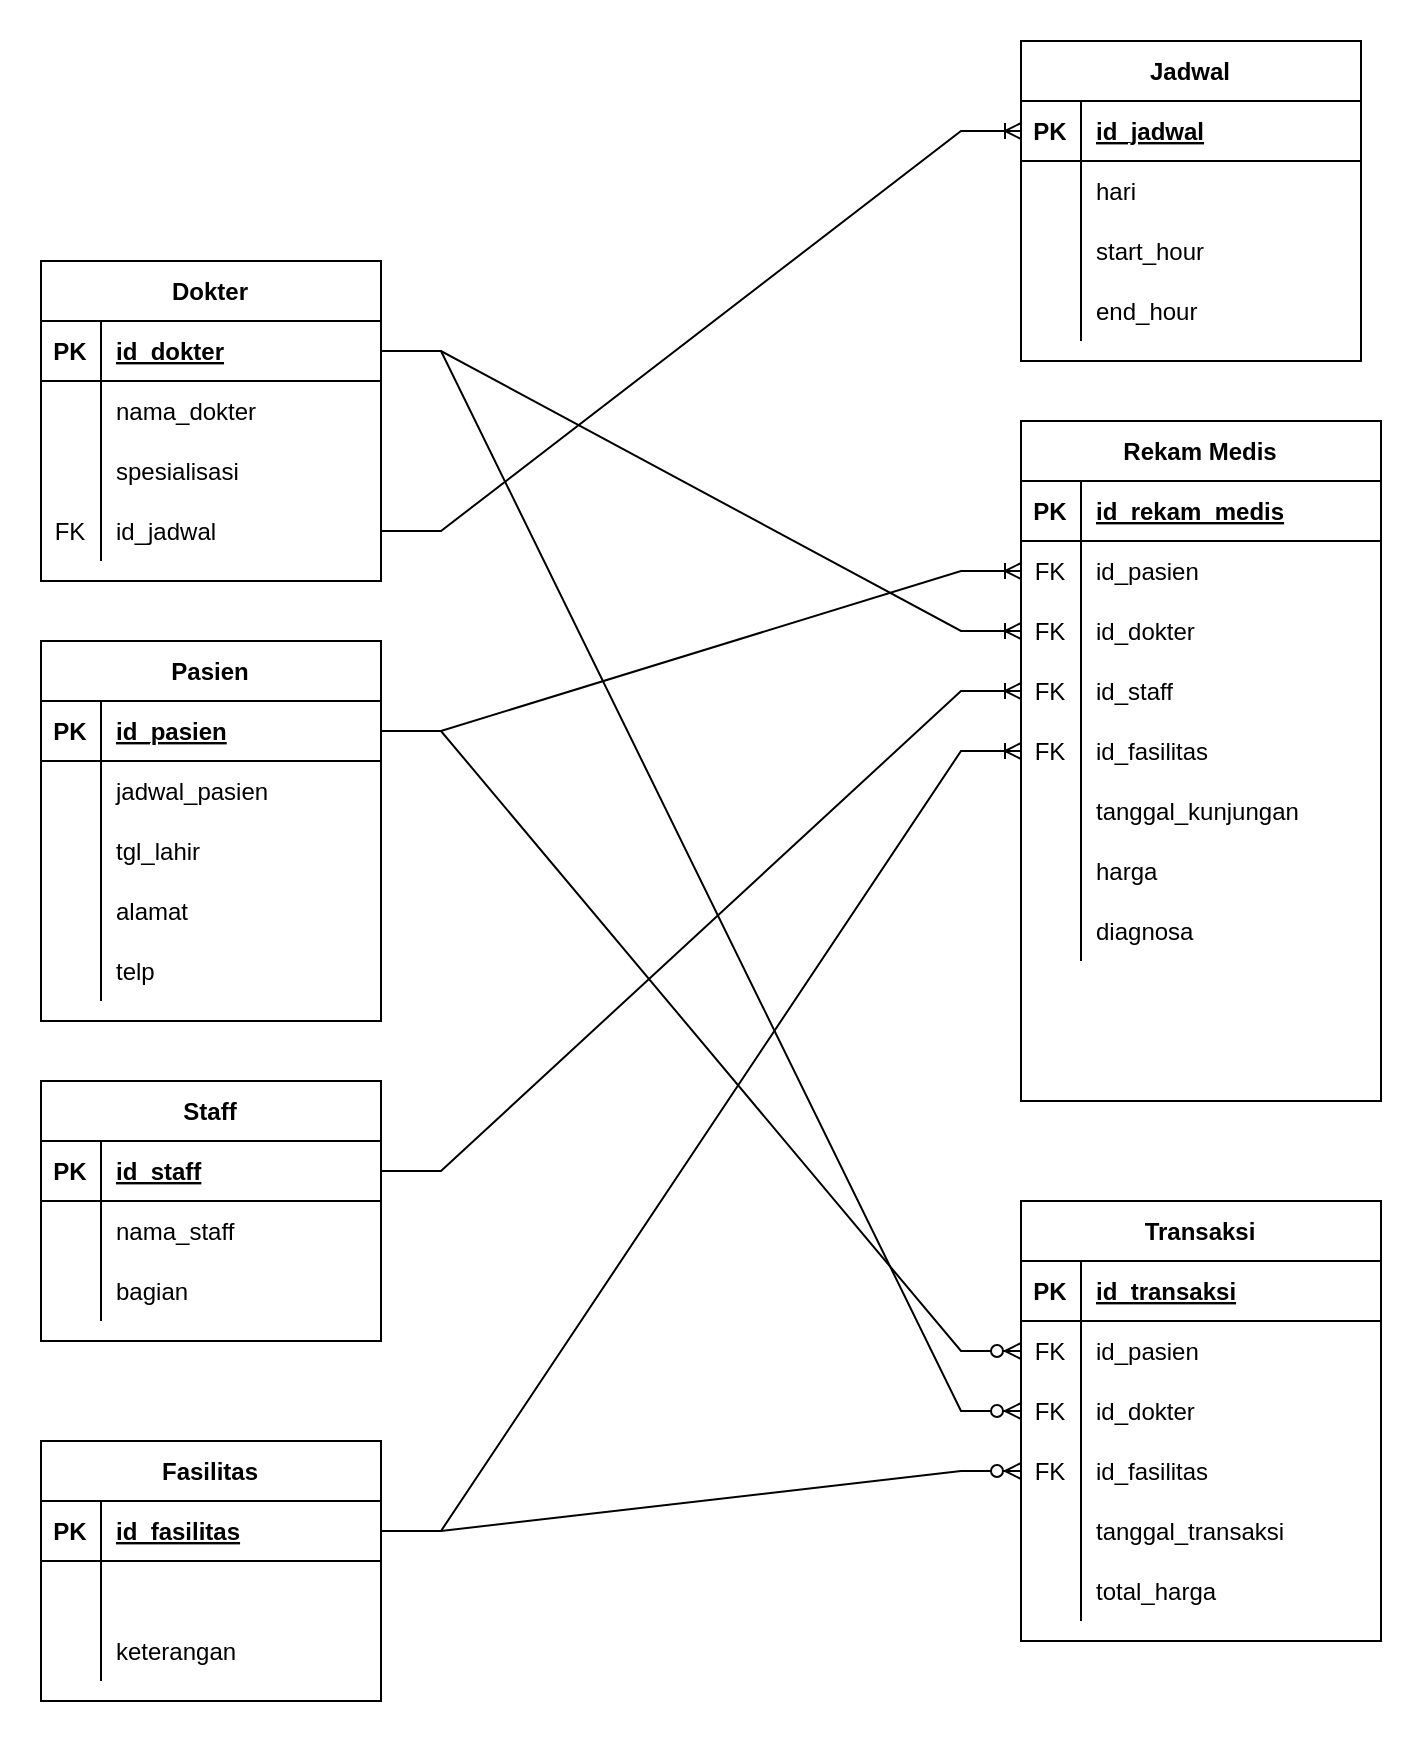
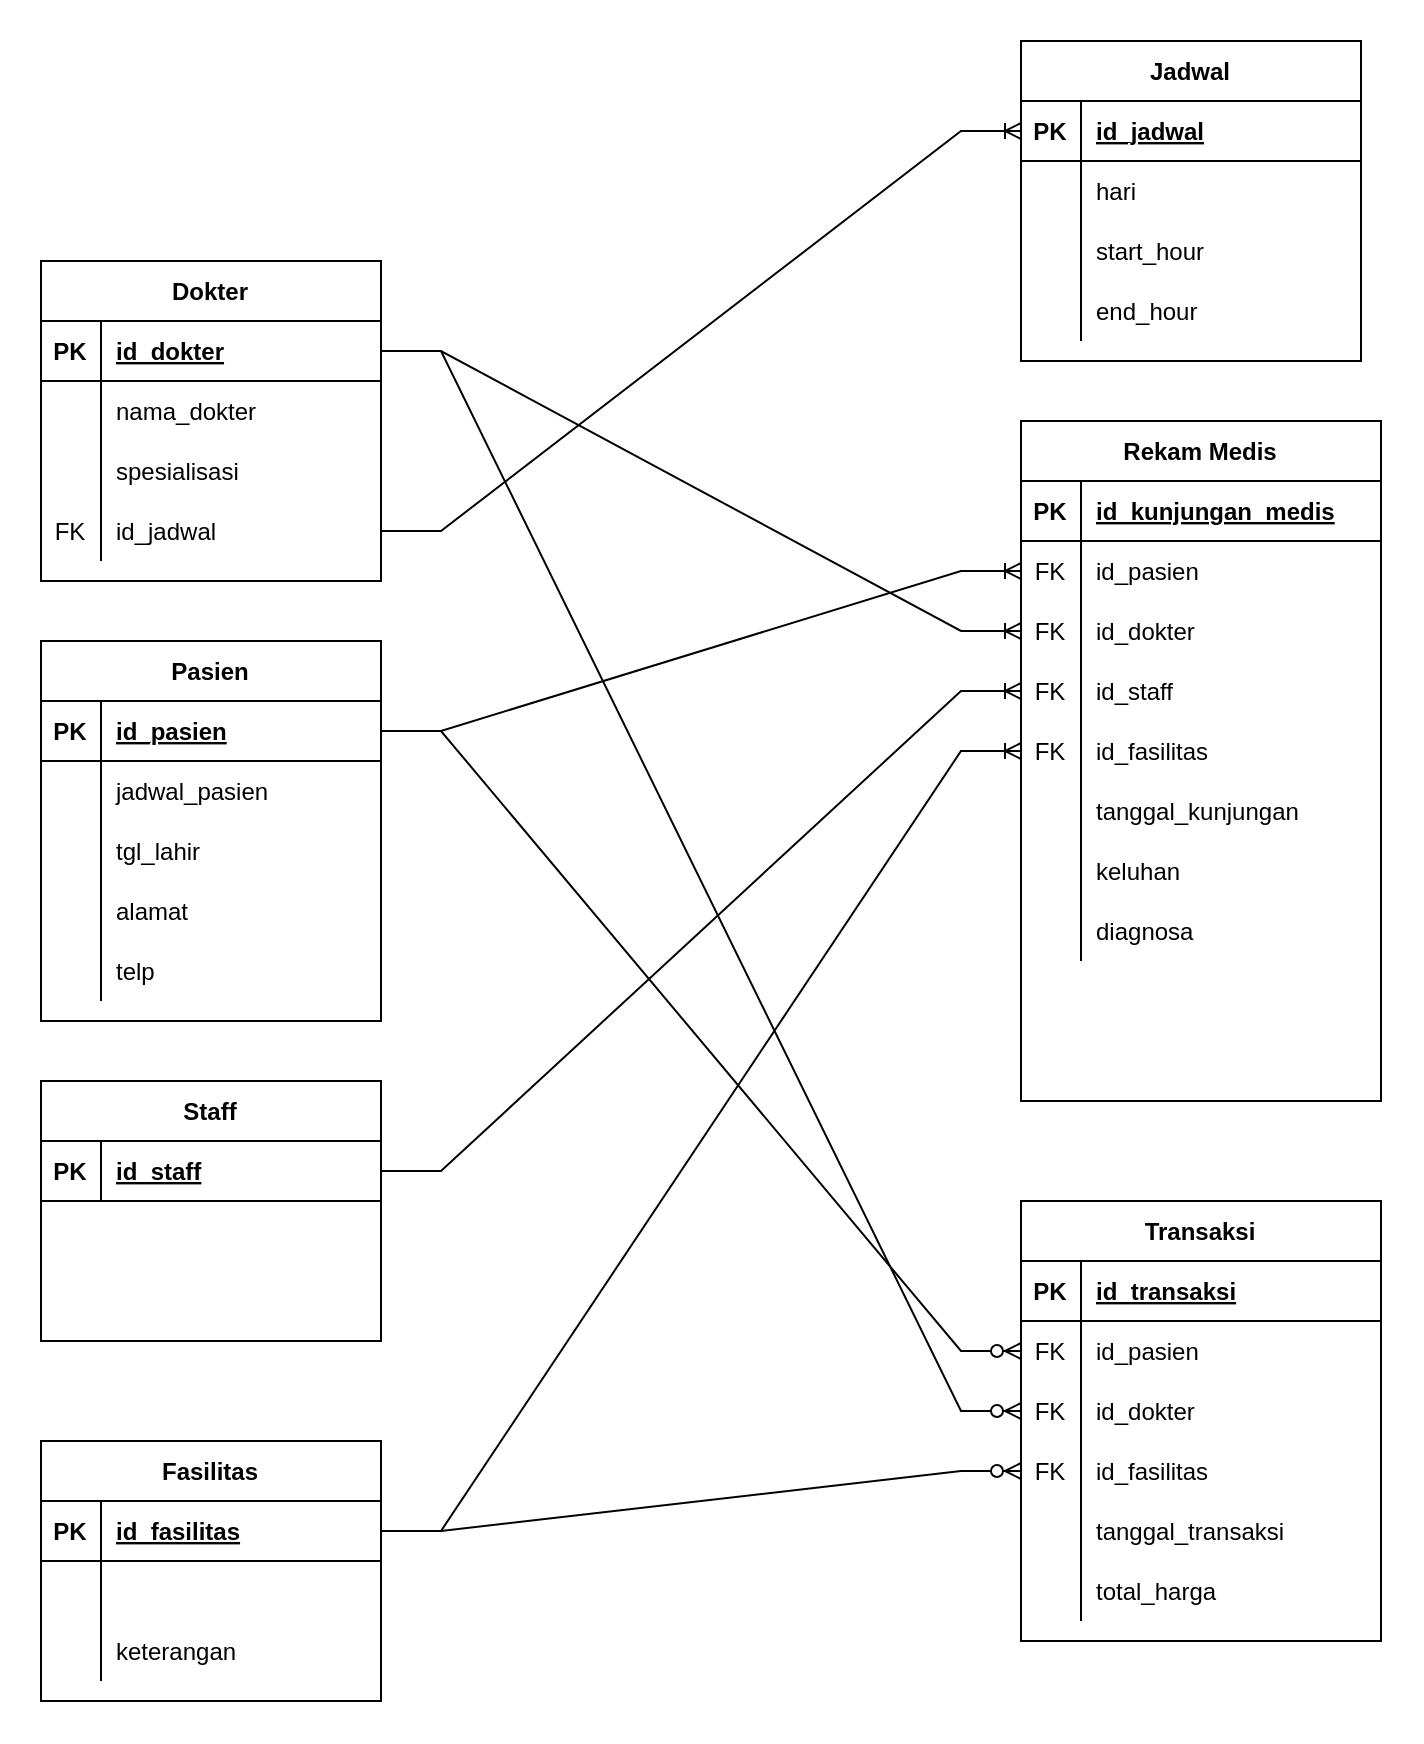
(1184, 512) -> (1211, 512)
(1130, 872) -> (1140, 872)
(241, 1231) -> none
(241, 1291) -> none
